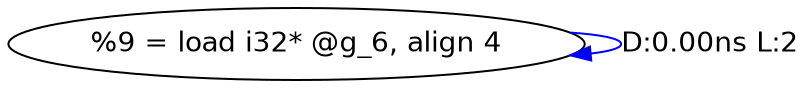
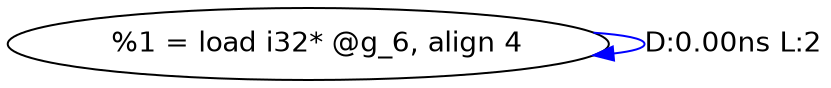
(297, 44) -> (308, 44)
